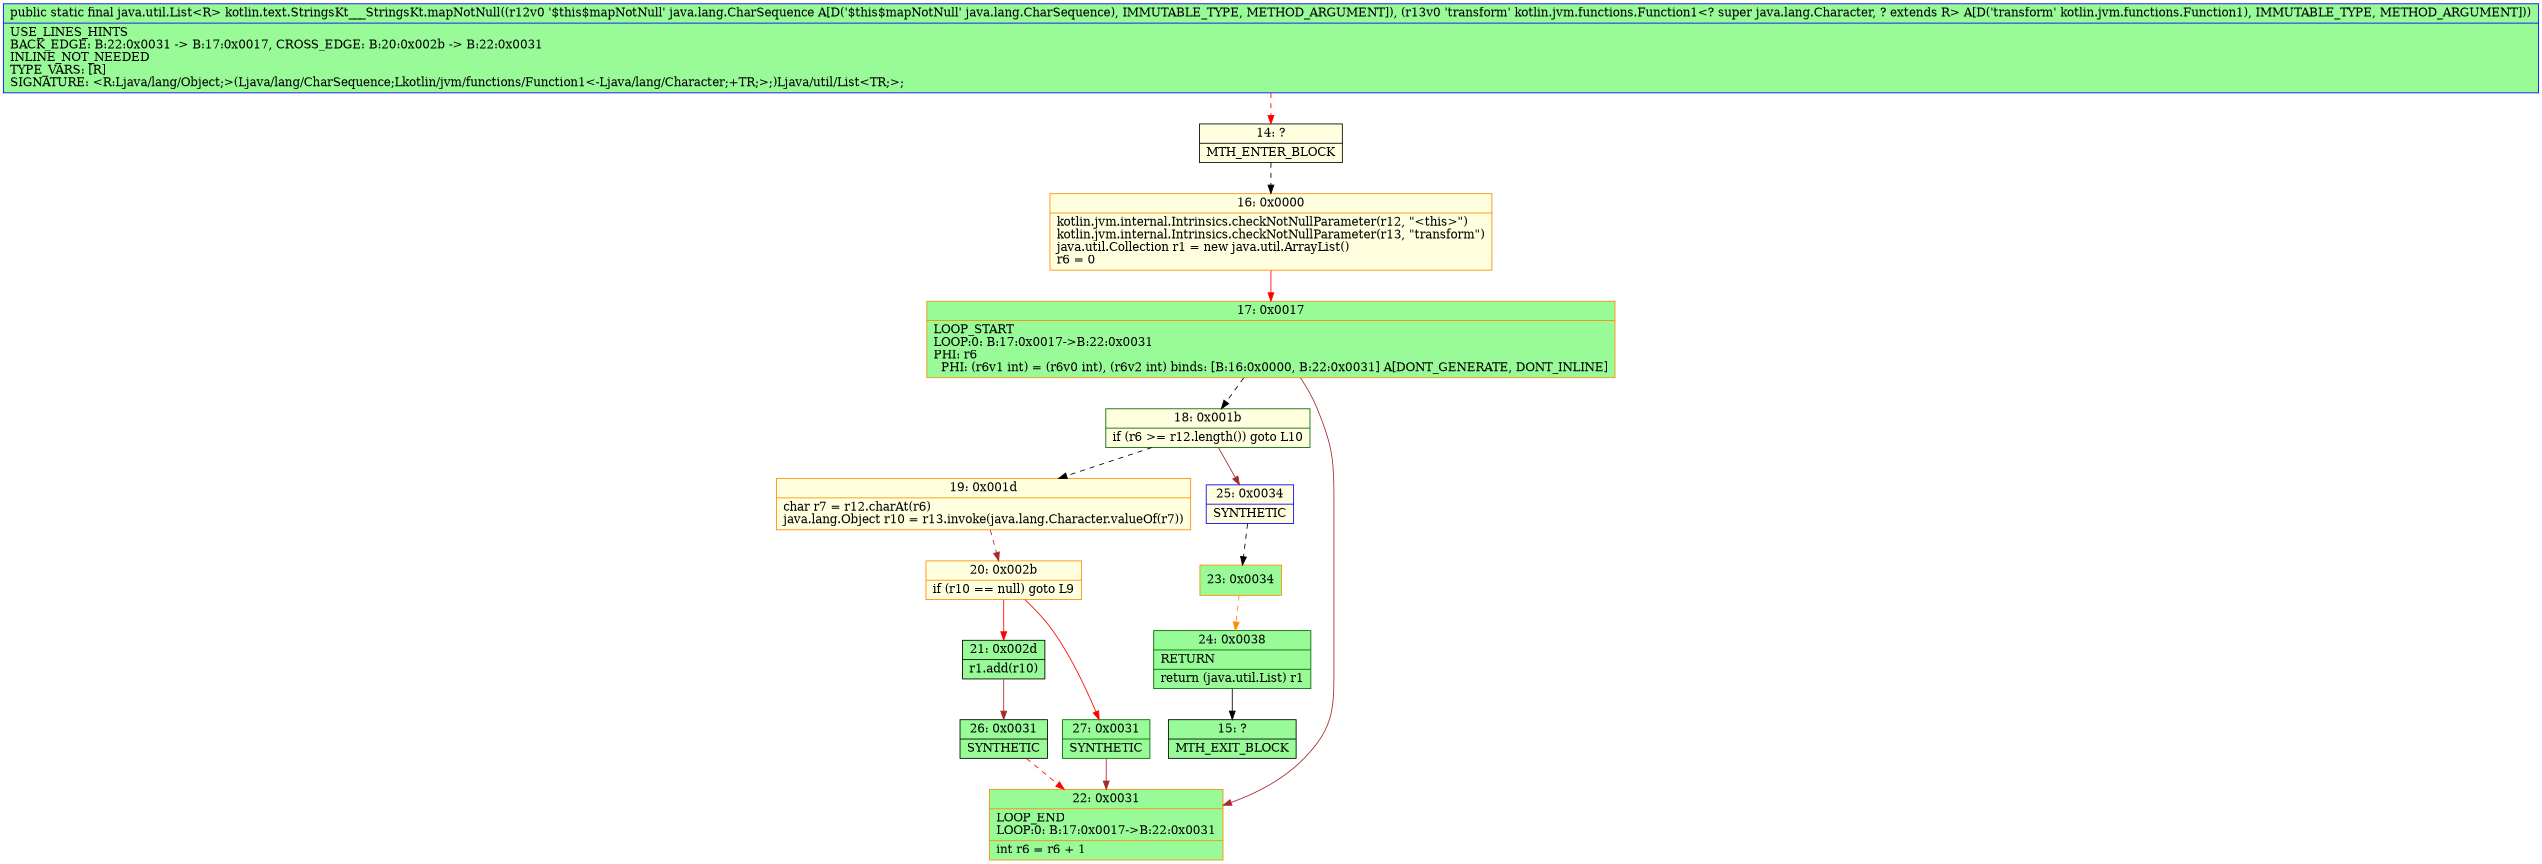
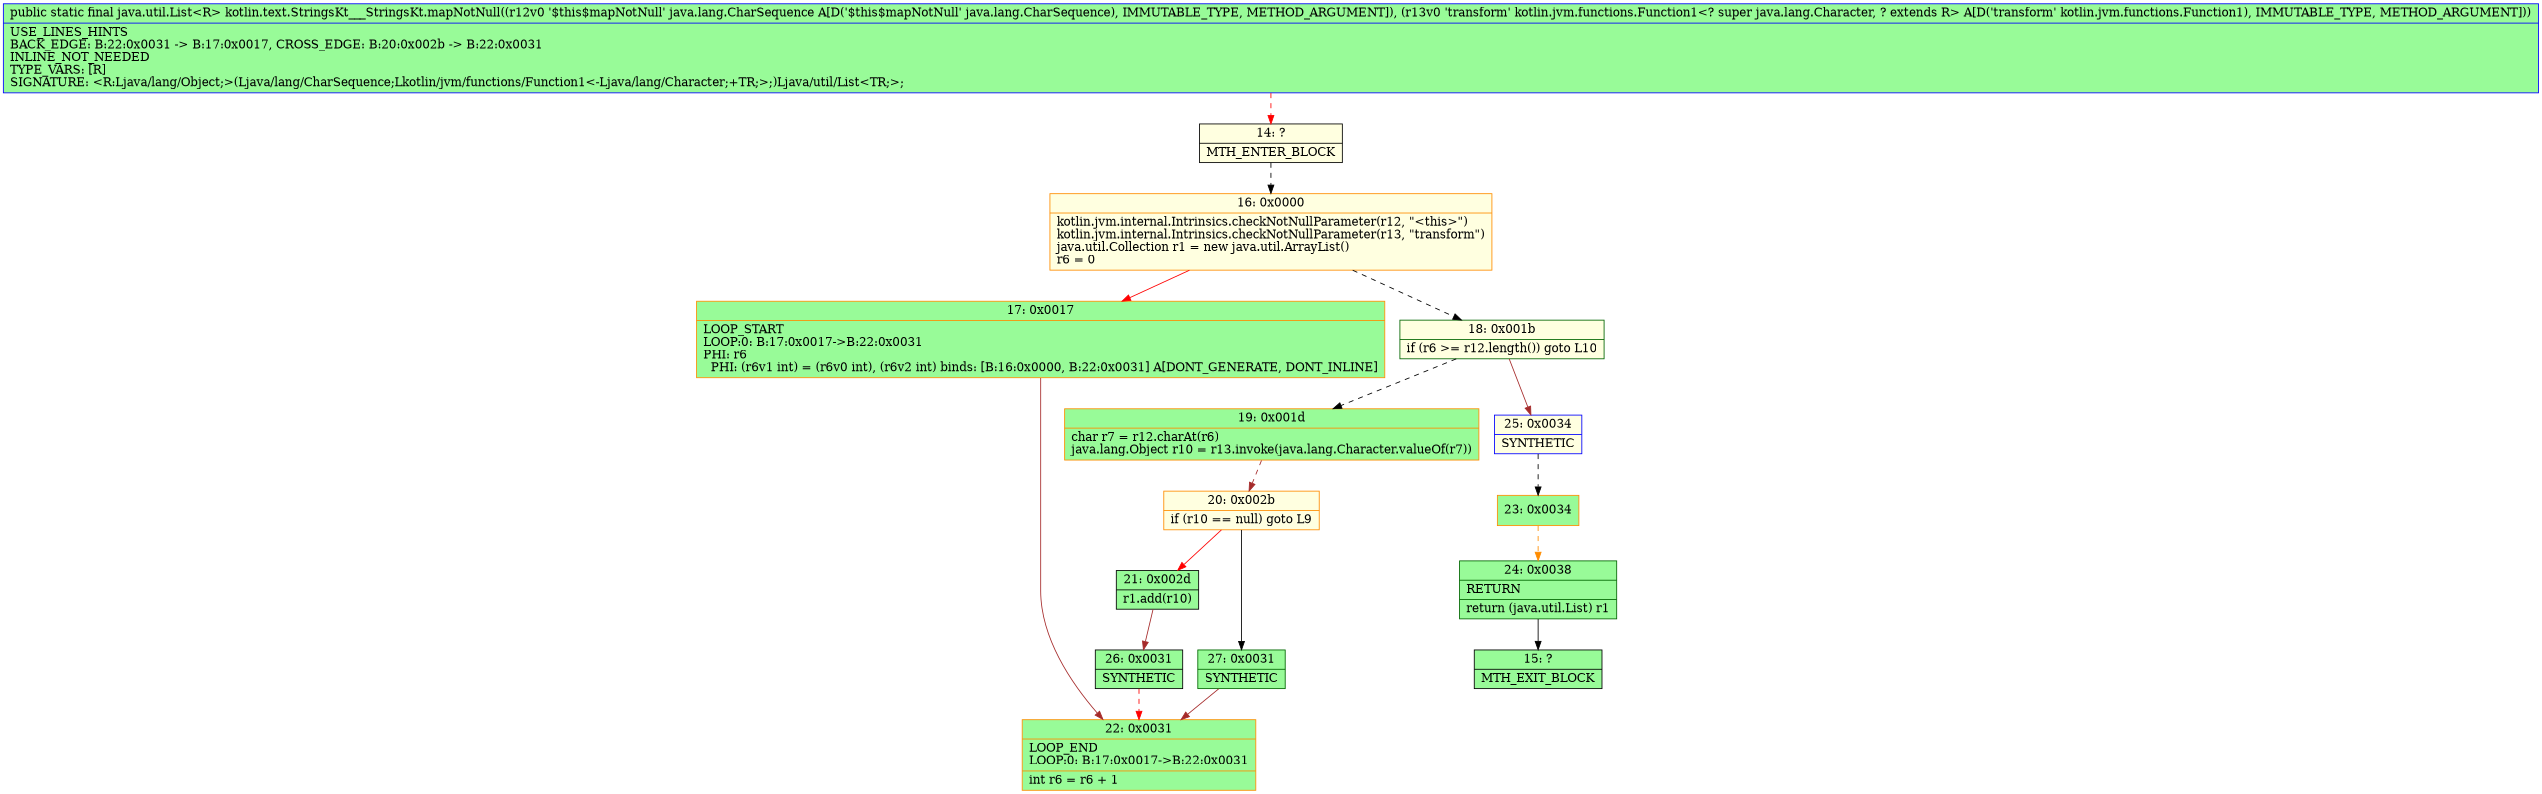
(1235, 390) -> (1403, 293)
(984, 504) -> (1272, 434)
(1066, 652) -> (1242, 585)
